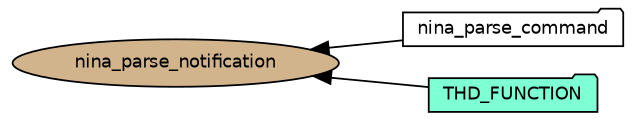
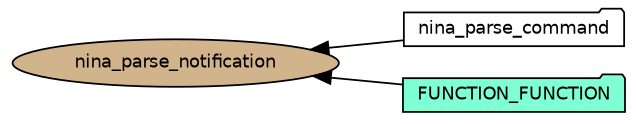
(513, 95) -> (514, 95)
